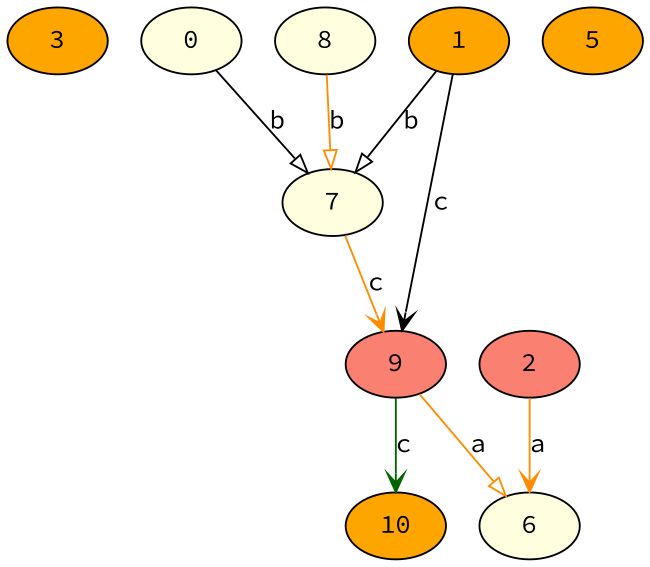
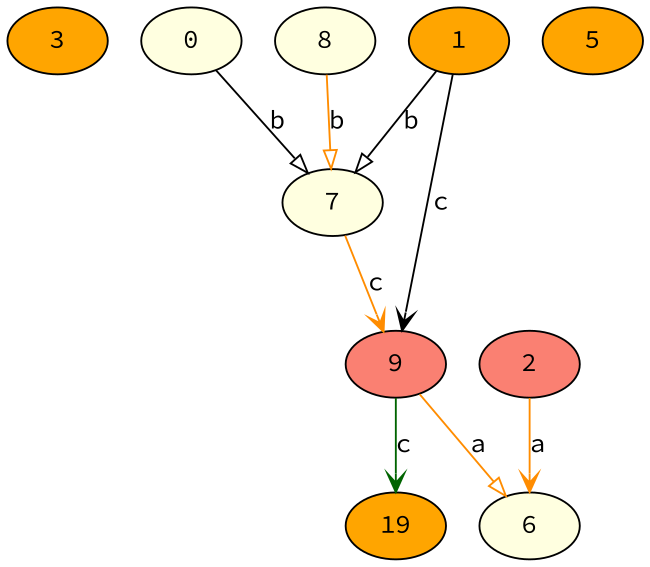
(396, 526) -> (396, 526)
